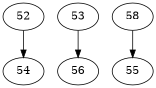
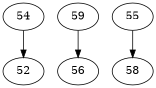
(78, 17) -> (78, 17)
(24, 40) -> (24, 40)
(133, 40) -> (133, 40)
